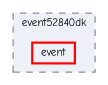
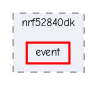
(54, 24) -> (49, 24)
